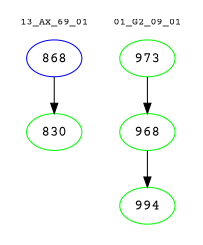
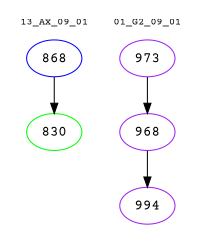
(55, 22) -> (55, 22)
(147, 58) -> (147, 58)
(147, 132) -> (147, 132)
(147, 206) -> (147, 206)
